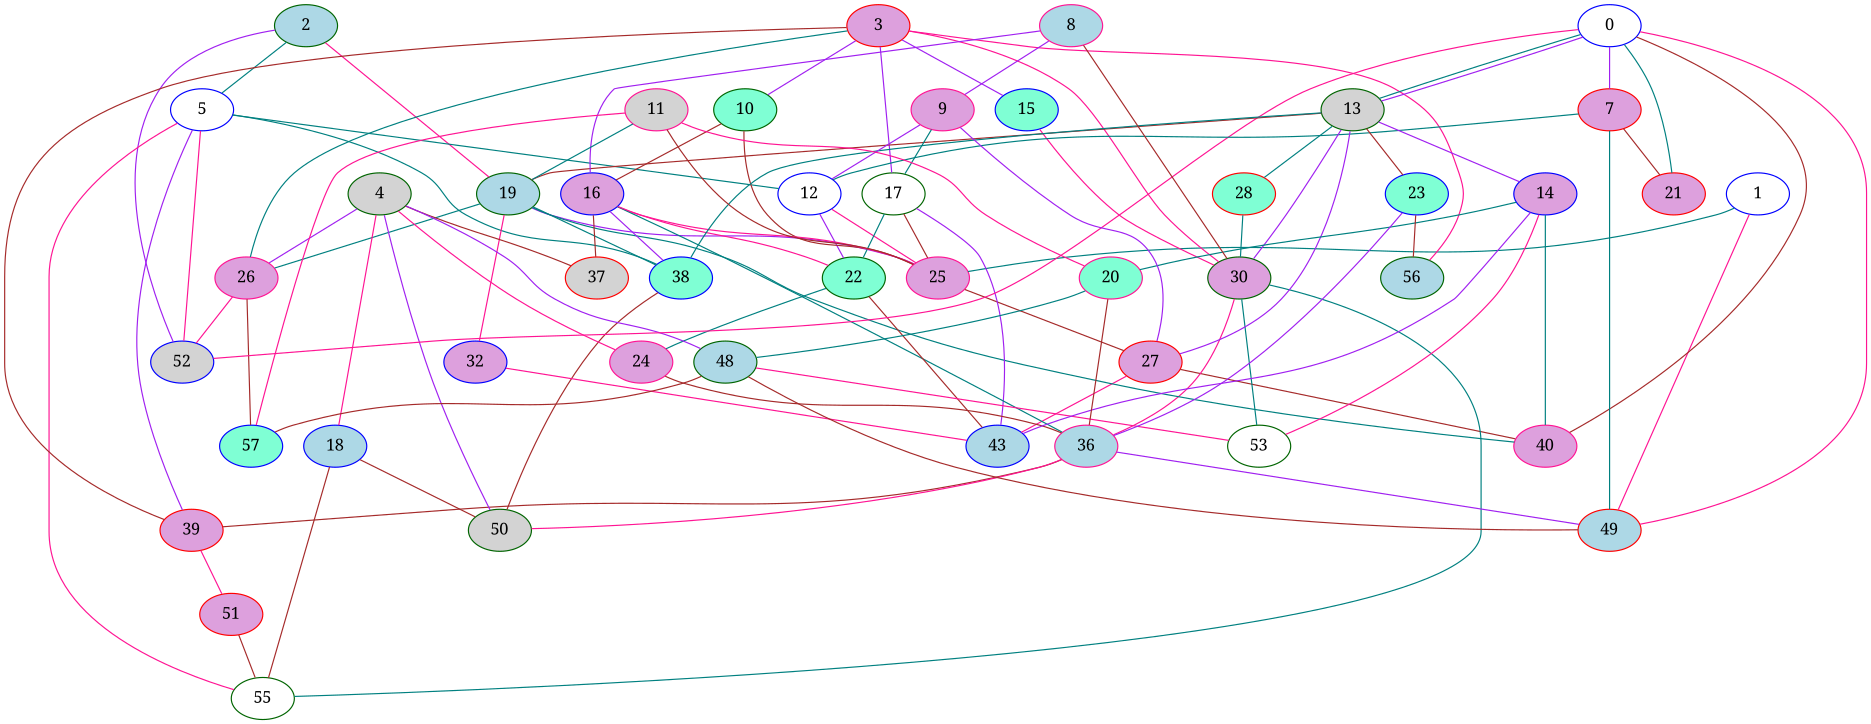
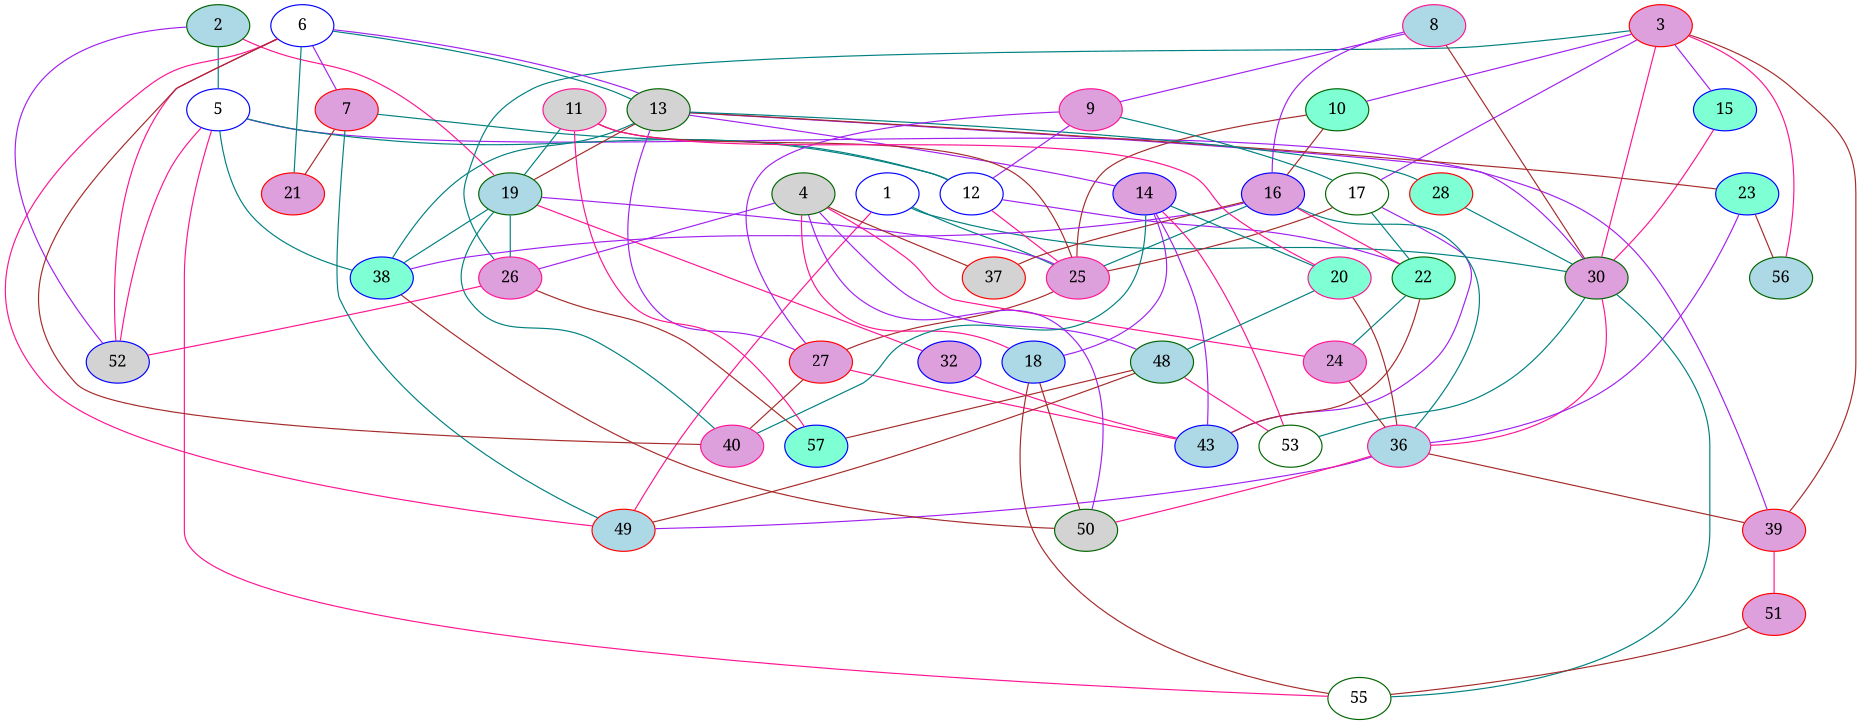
(1610, 26) -> (302, 26)
(766, 235) -> (1176, 236)
none -> (1237, 248)
none -> (1151, 309)
